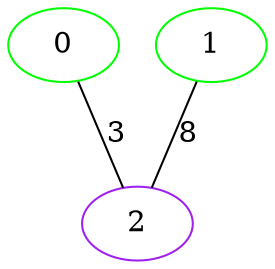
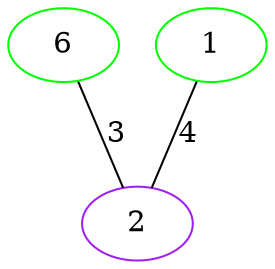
(64, 45) -> (64, 45)
(189, 134) -> (189, 134)
